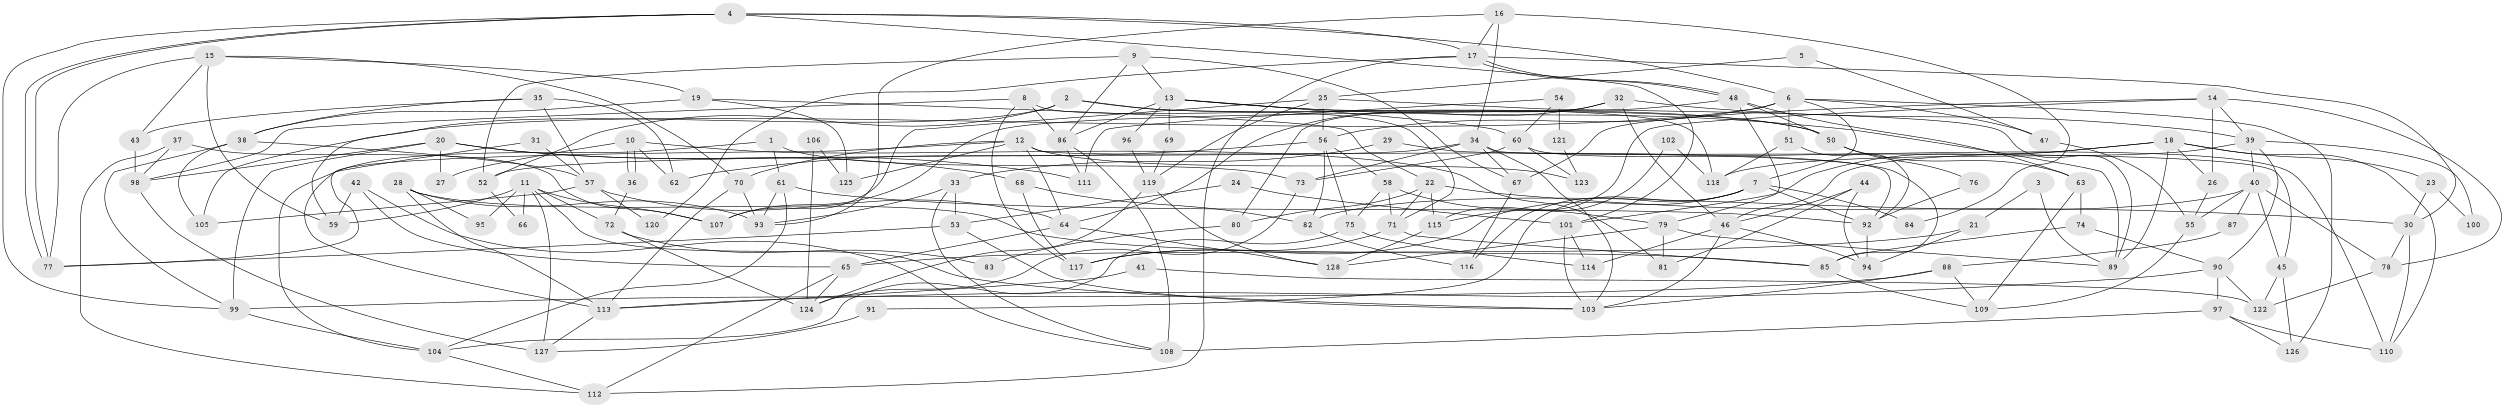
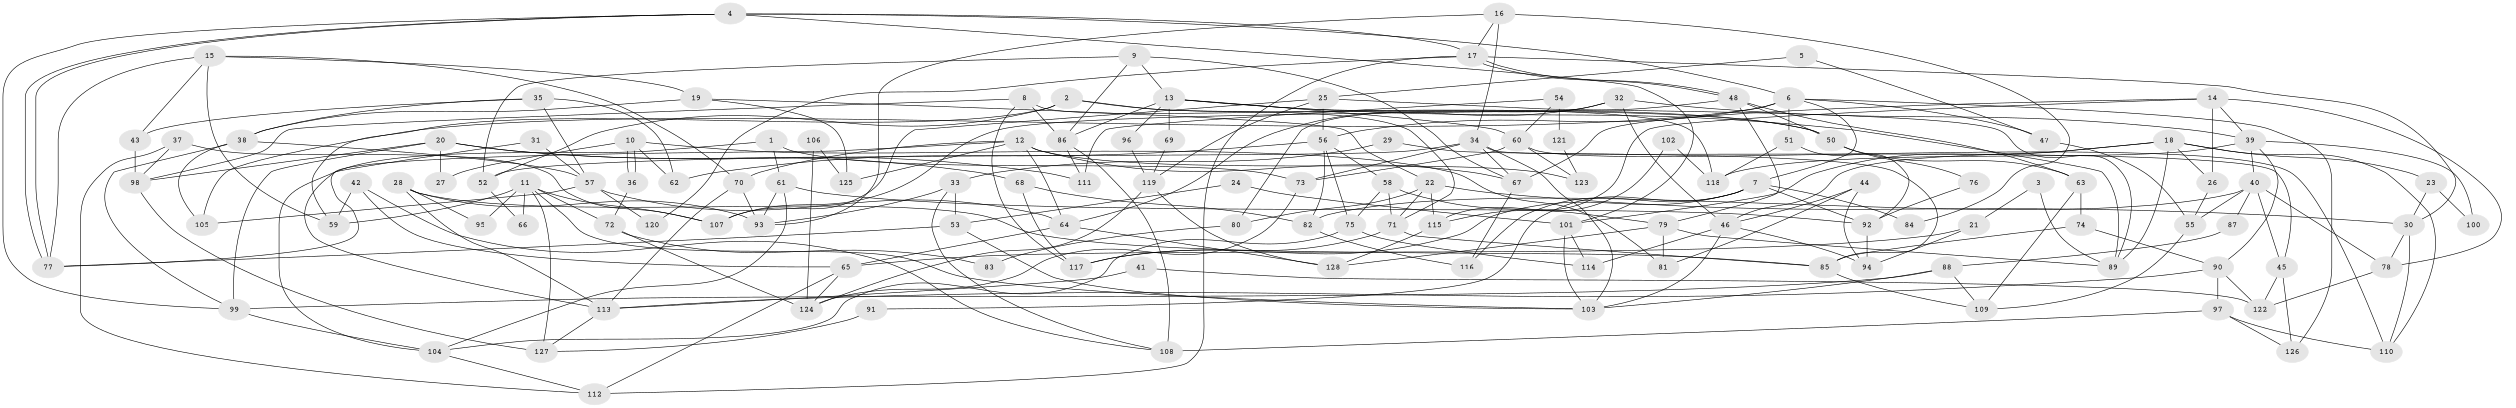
(1484, 153) -> (1183, 171)
